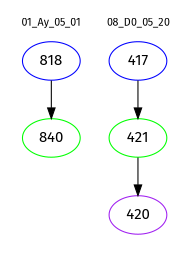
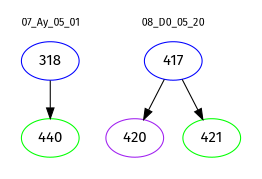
(51, 23) -> (51, 23)
(51, 61) -> (50, 61)
(51, 138) -> (50, 138)
(138, 171) -> (156, 95)
